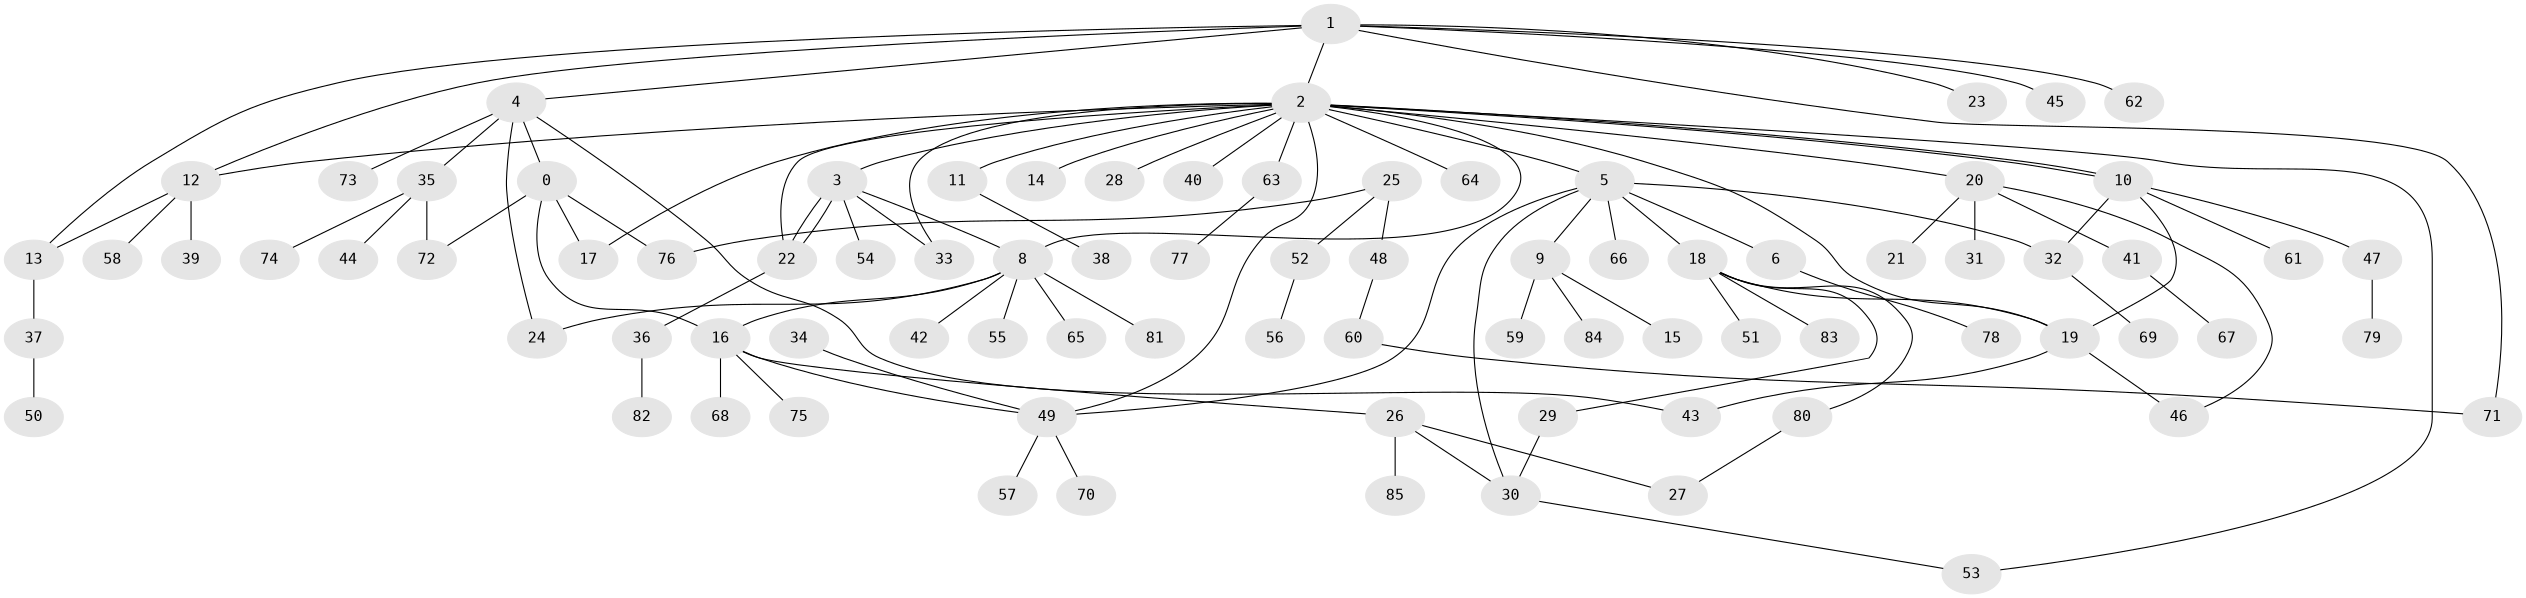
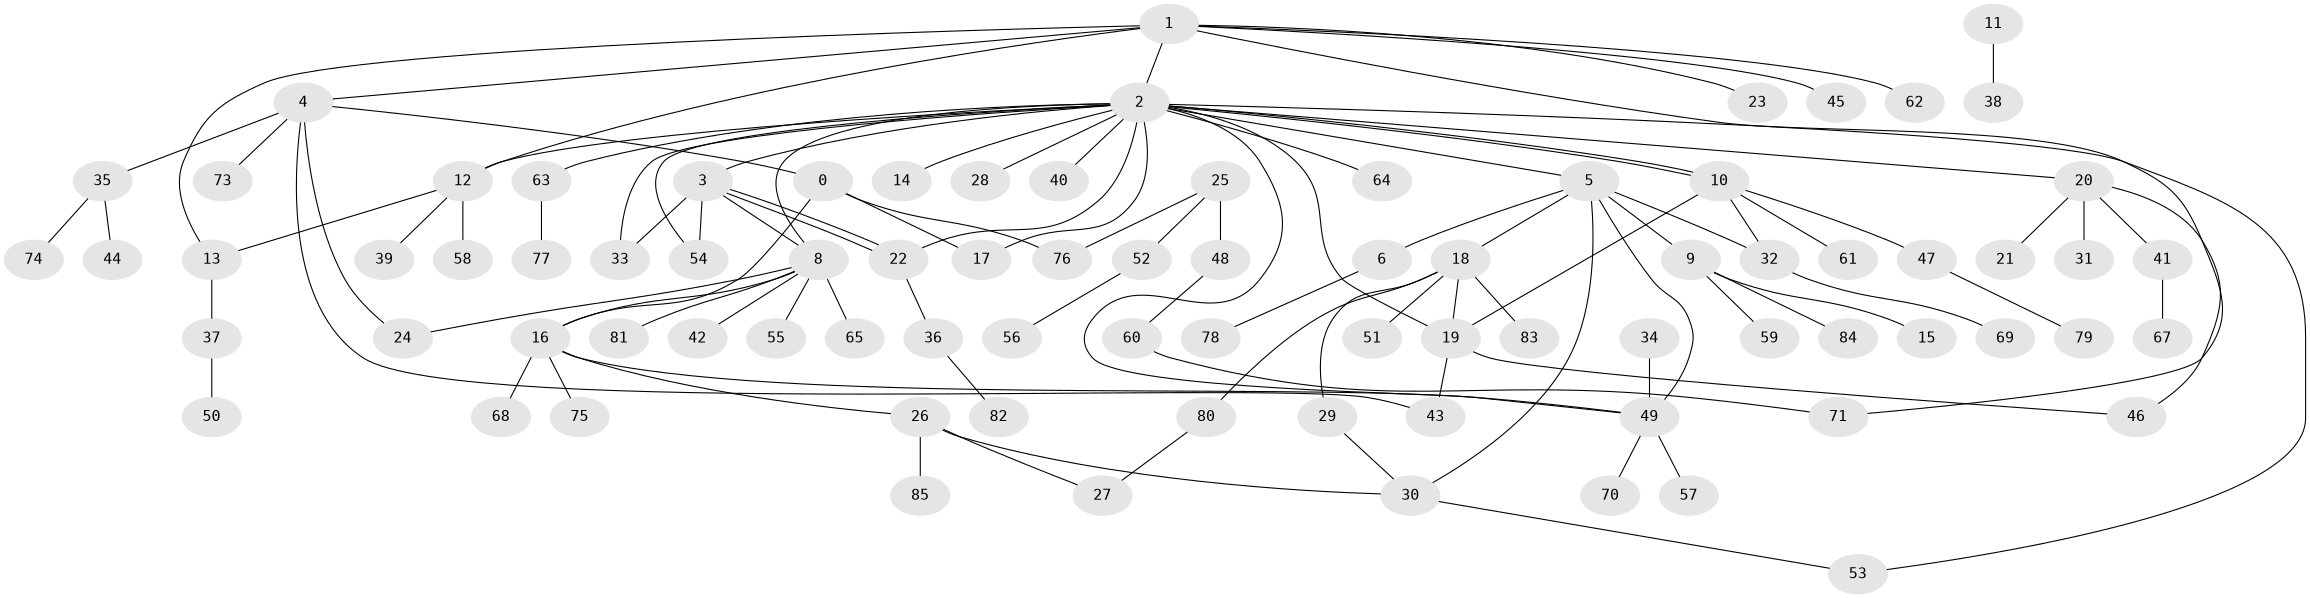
(1124, 130) -> (840, 125)
(427, 260) -> none
(1619, 260) -> none
